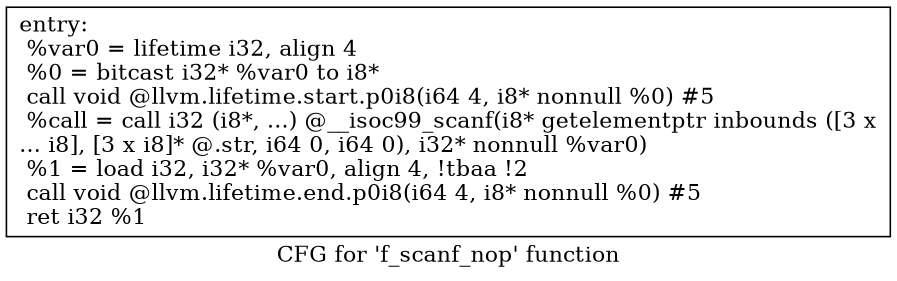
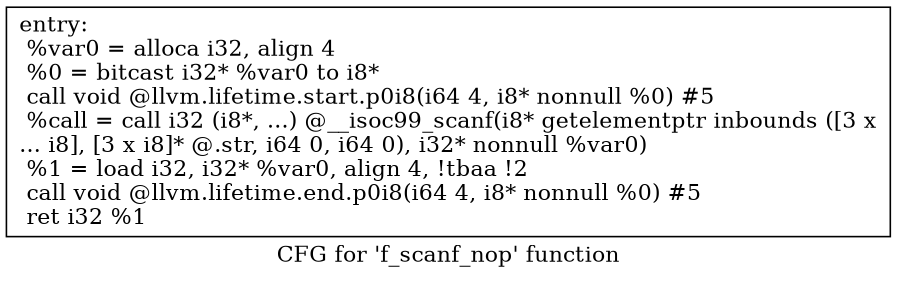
(188, 49) -> (178, 49)
